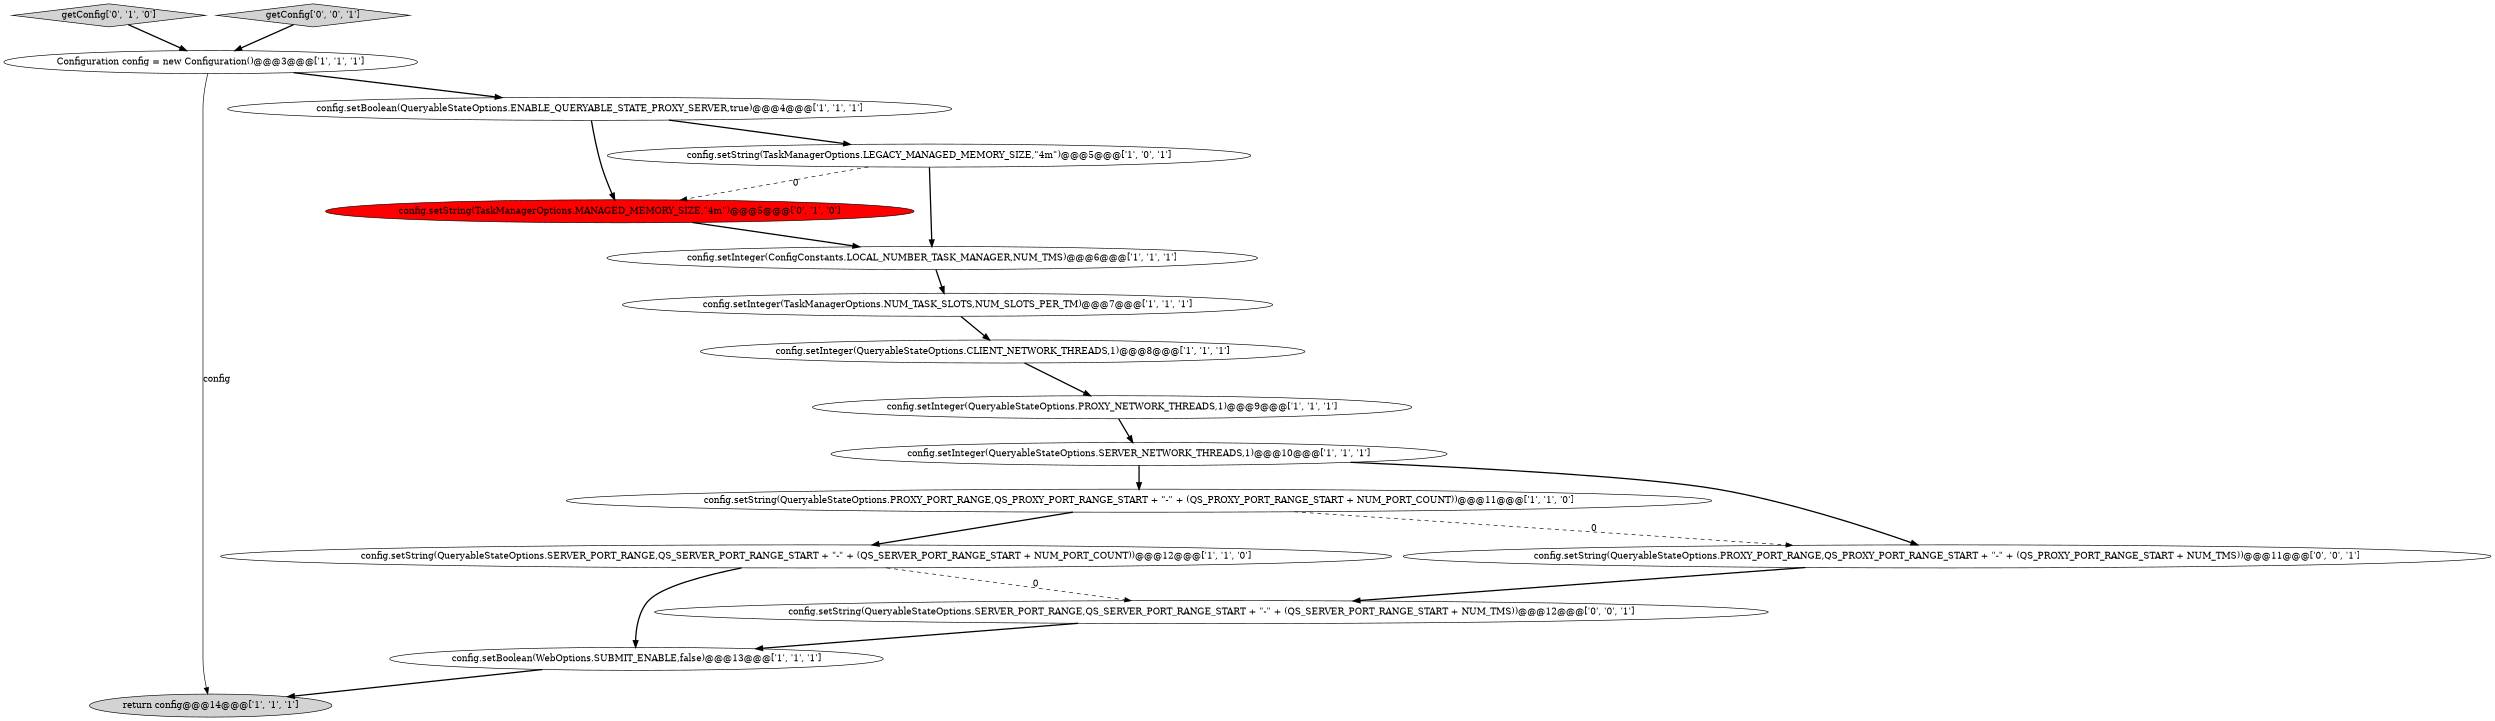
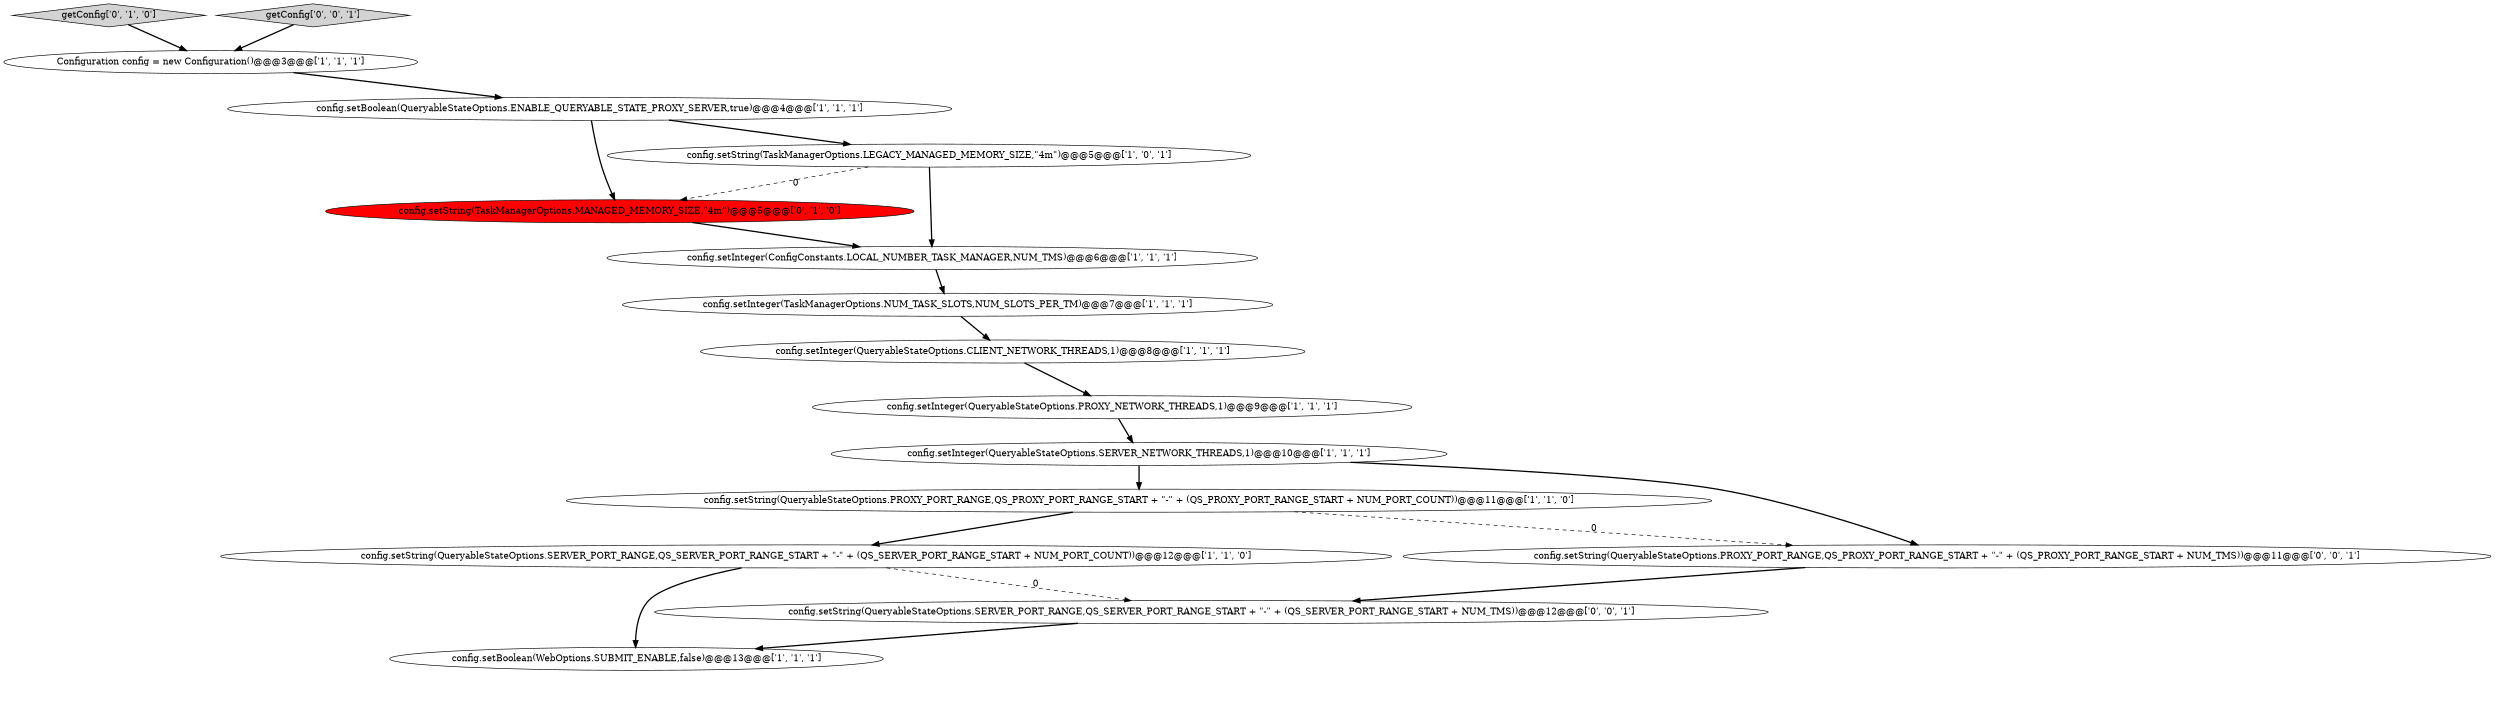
(211, 706) -> none
